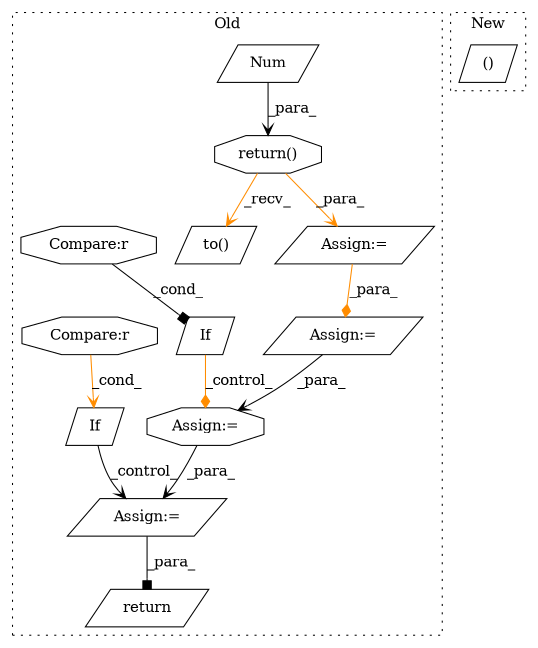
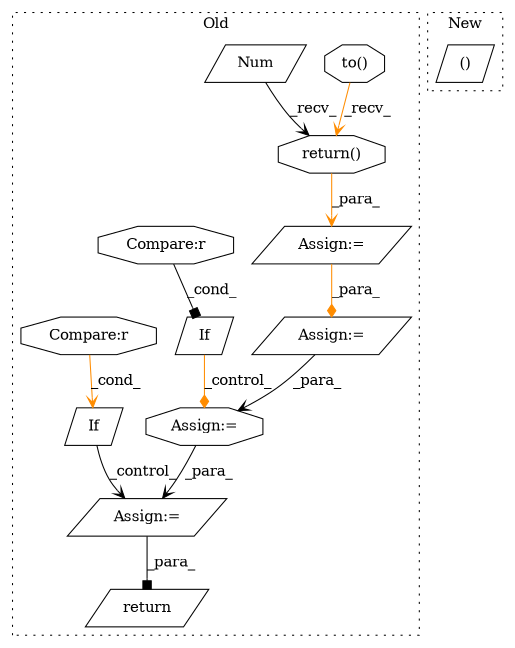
(292, 109) -> (313, 109)
(245, 195) -> (345, 104)
(216, 245) -> (355, 64)
